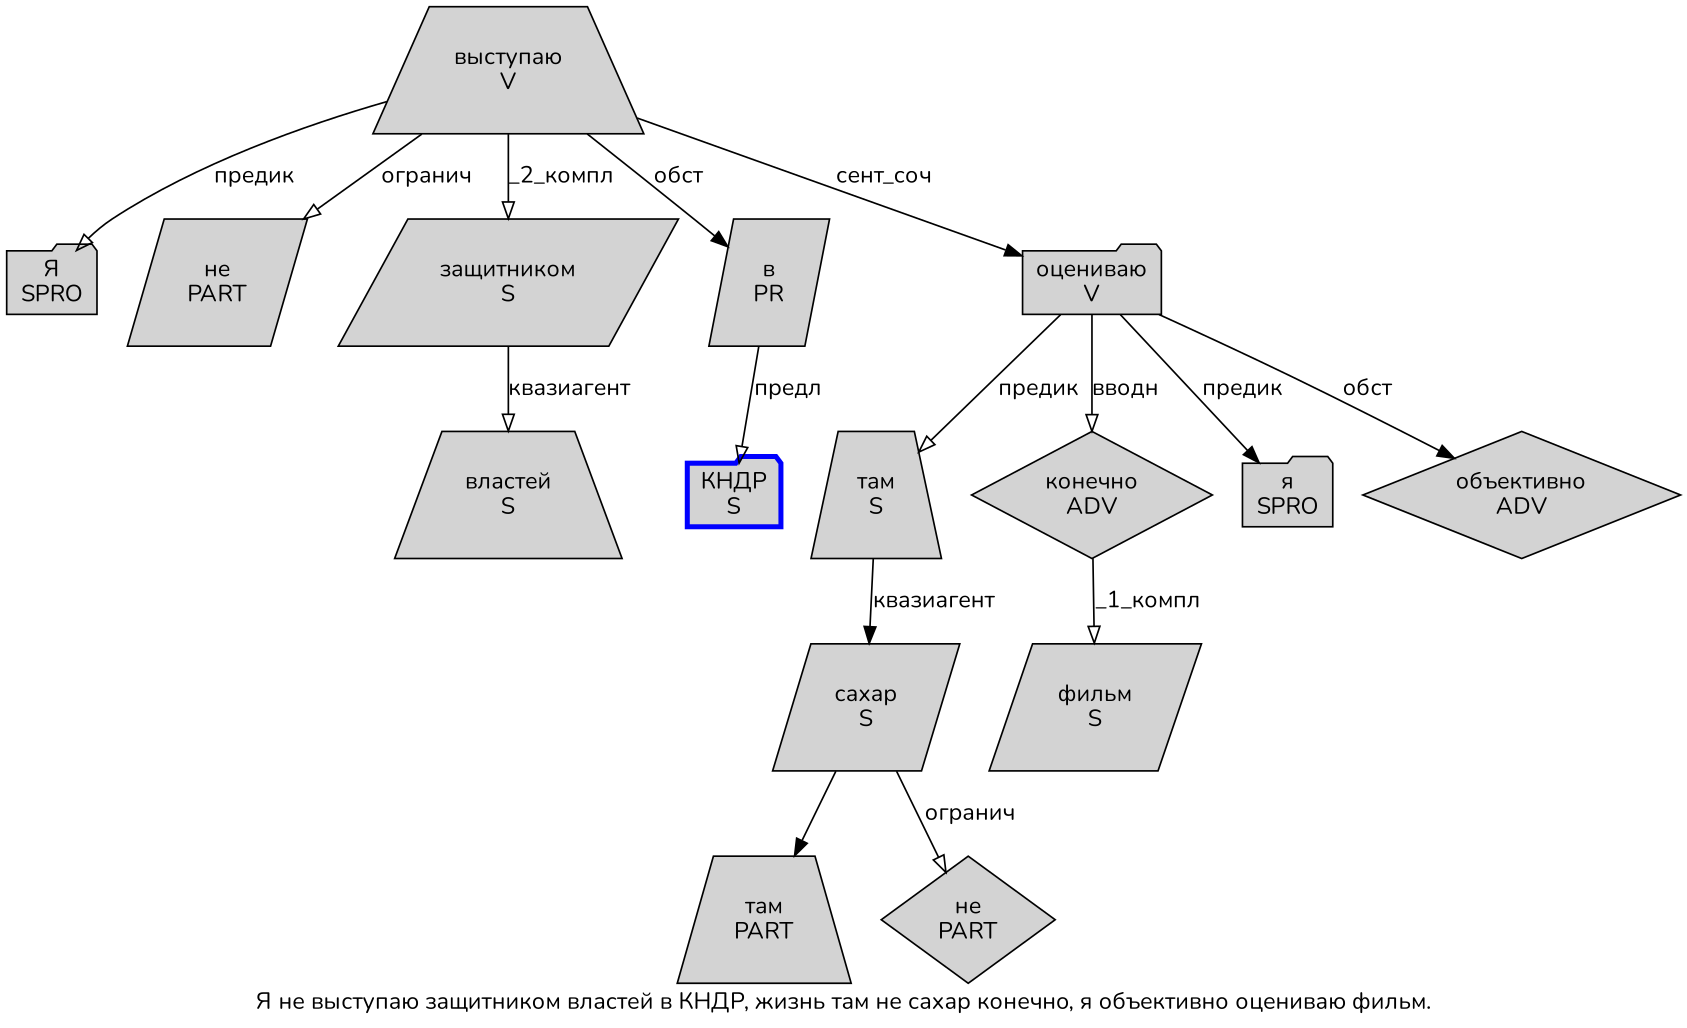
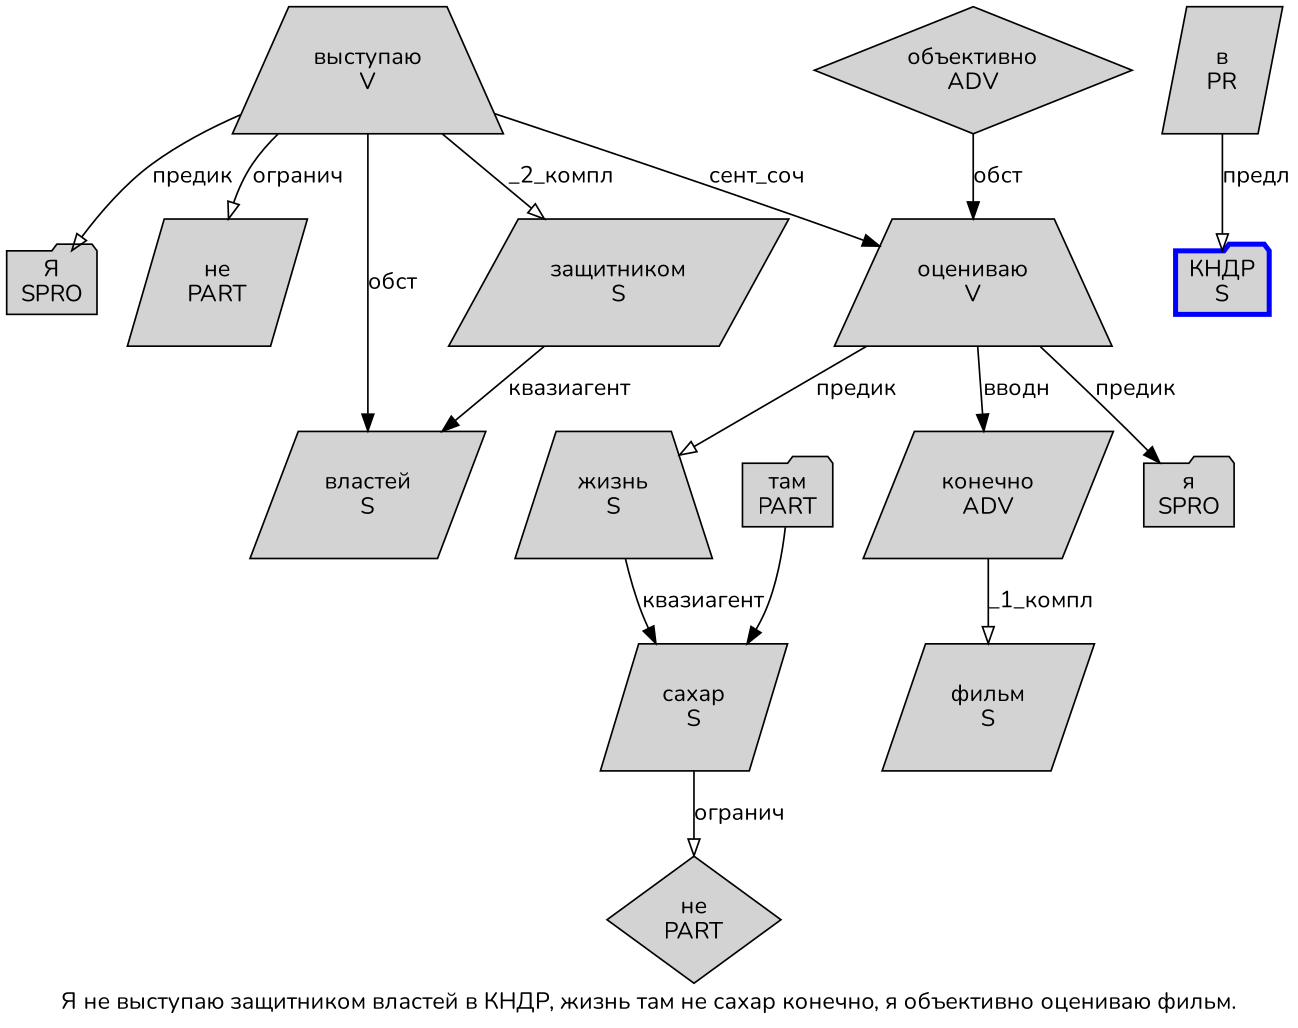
(651, 185) -> (368, 274)
(1092, 283) -> (973, 283)
(1092, 364) -> (980, 380)
(508, 380) -> (500, 383)
(1300, 381) -> (973, 168)
(508, 495) -> (368, 495)
(876, 495) -> (614, 495)
(1092, 495) -> (988, 495)
(819, 806) -> (776, 580)
(764, 920) -> (788, 495)
